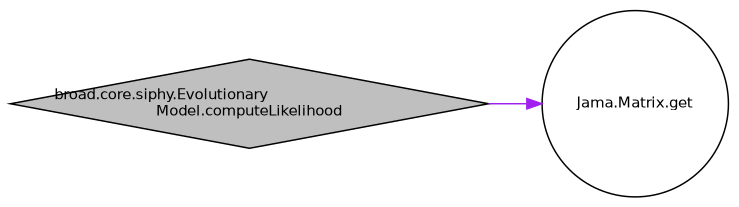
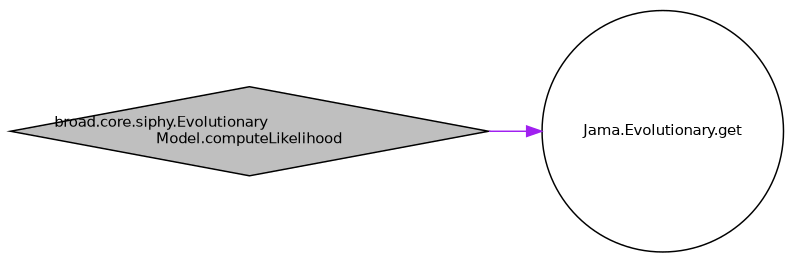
(635, 104) -> (663, 131)
